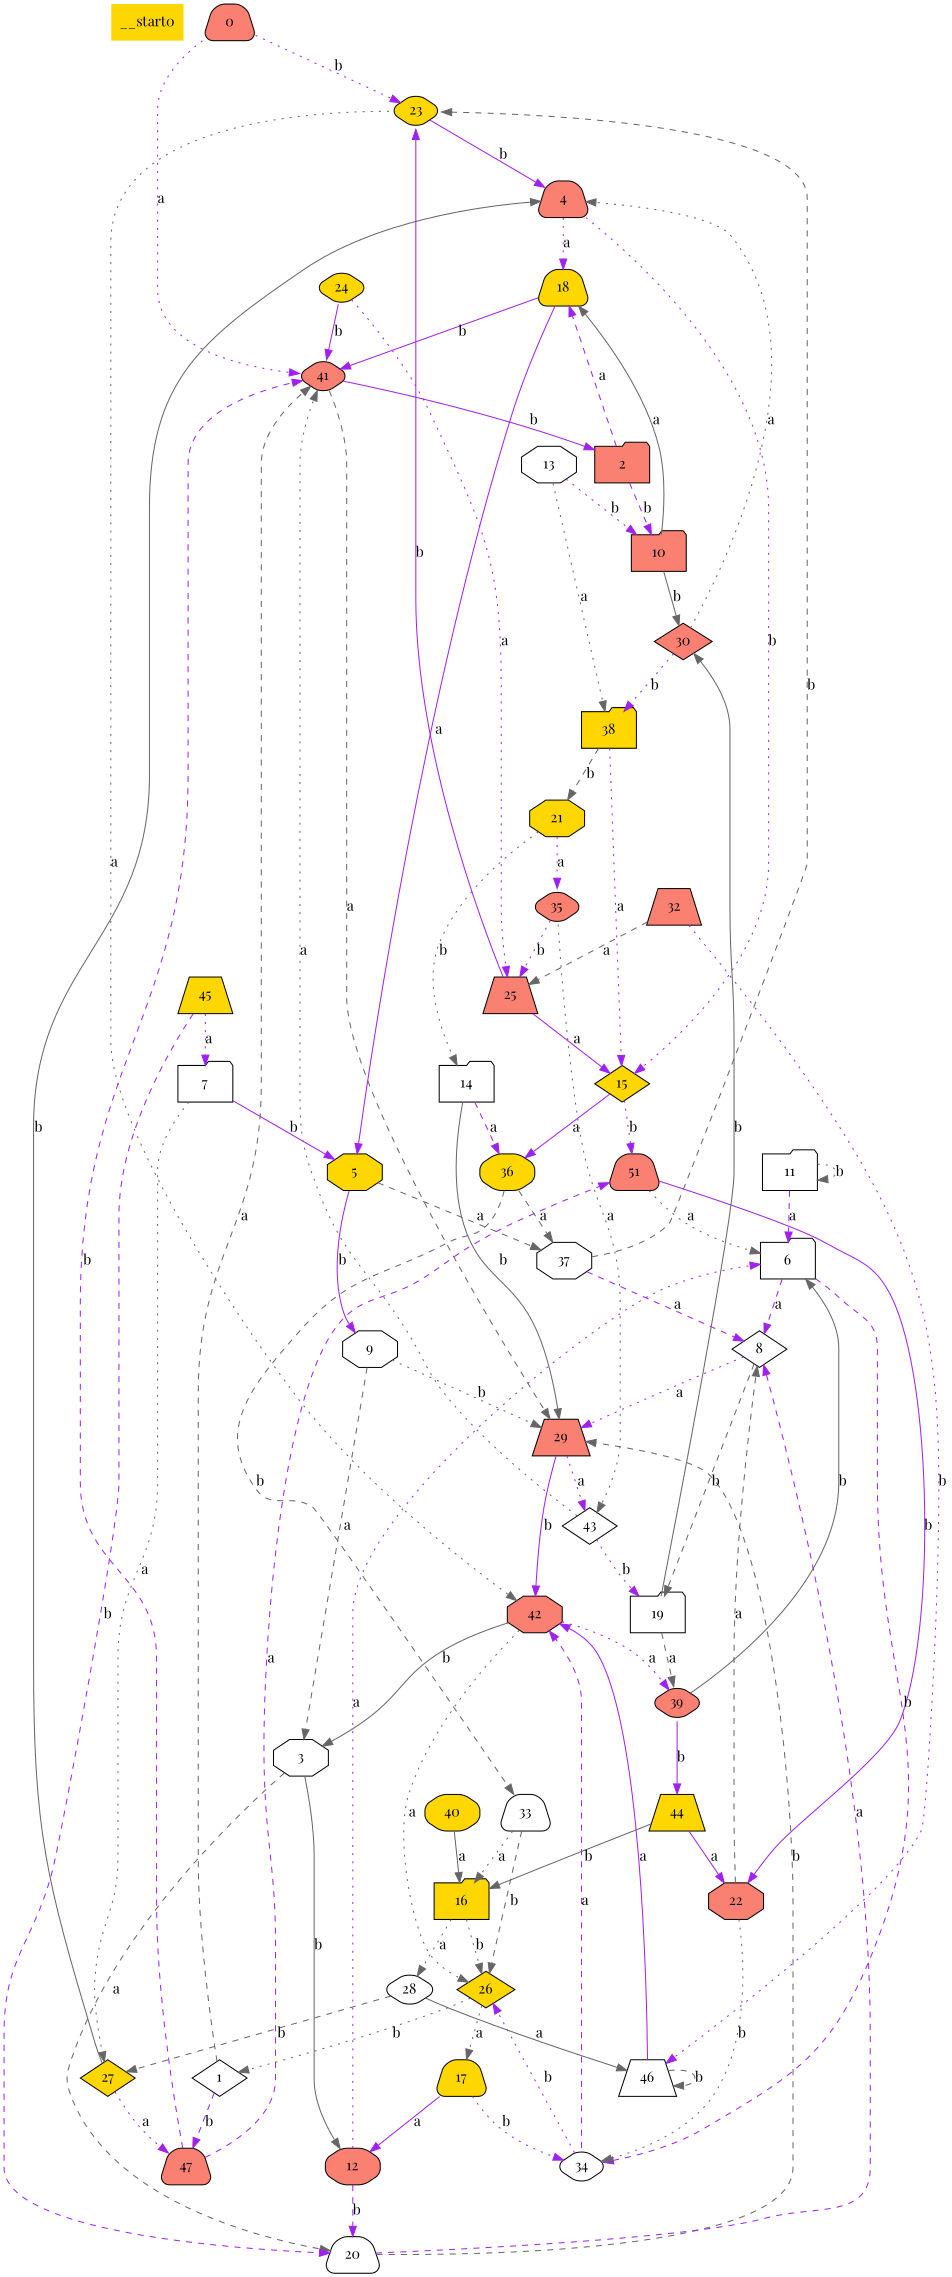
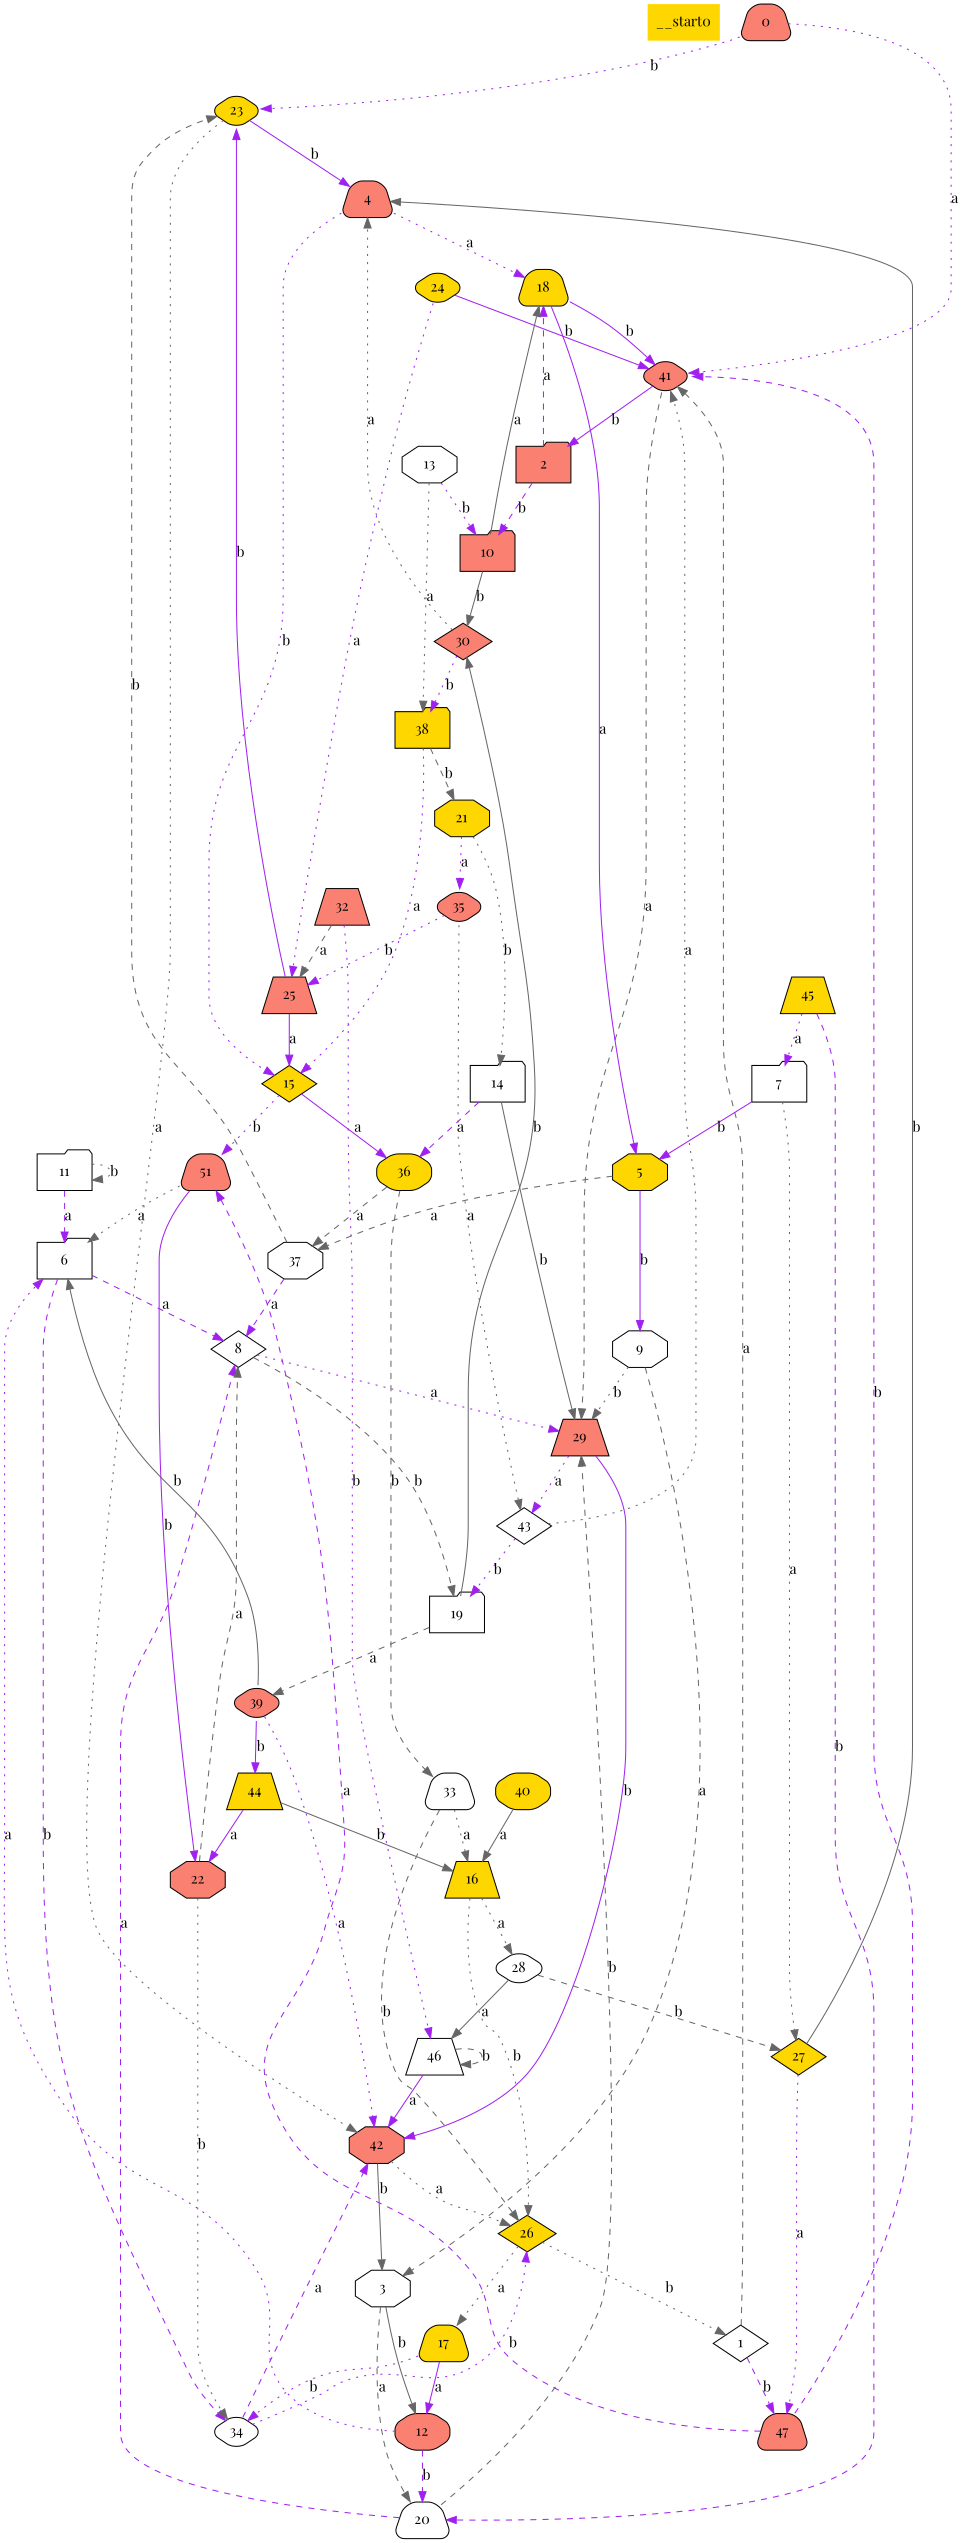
(618, 1643) -> (336, 1922)
(462, 1901) -> (472, 1880)
